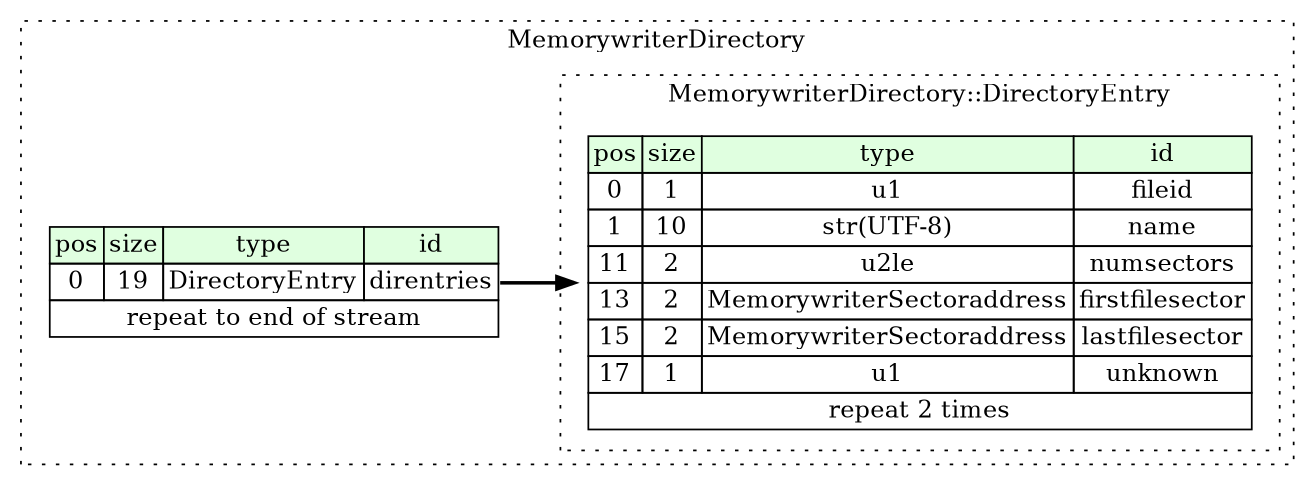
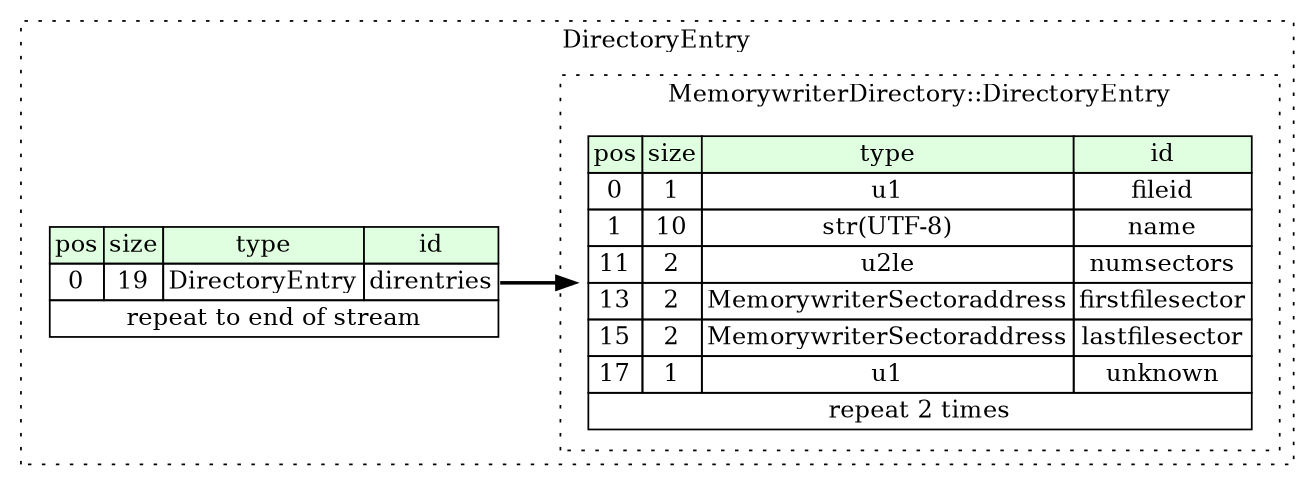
(657, 41) -> (657, 41)
